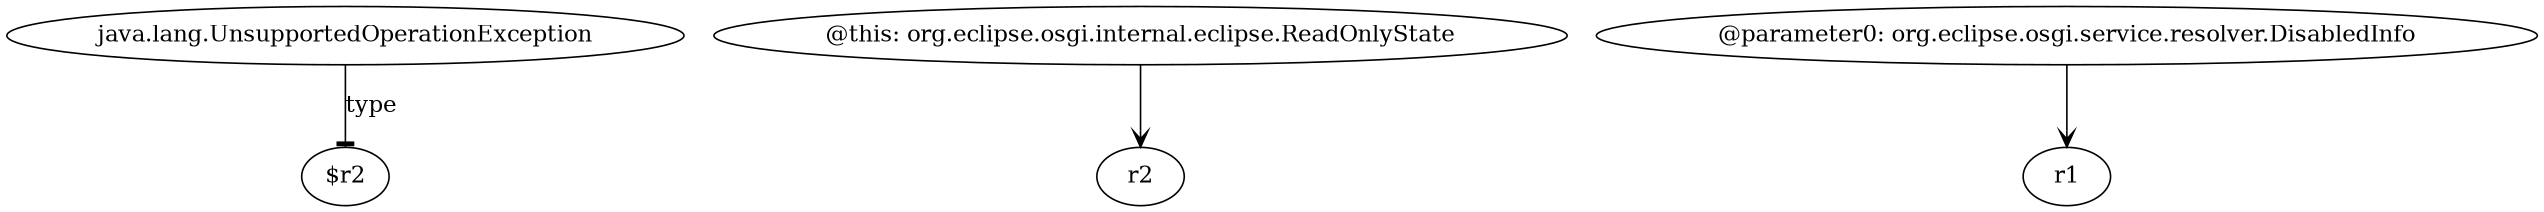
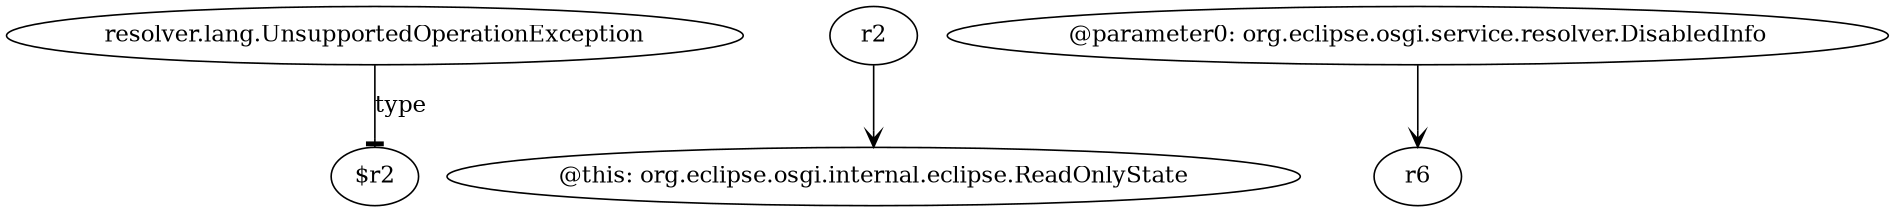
(345, 36) -> (375, 36)
(1141, 98) -> (874, 98)
(2067, 177) -> (1418, 177)
